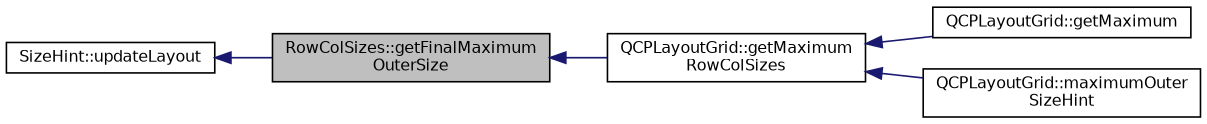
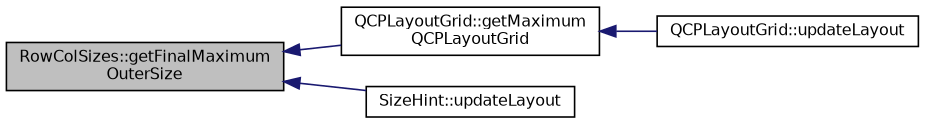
(1062, 22) -> (788, 31)
(252, 58) -> (333, 87)
(736, 58) -> (470, 31)
(1062, 93) -> none
